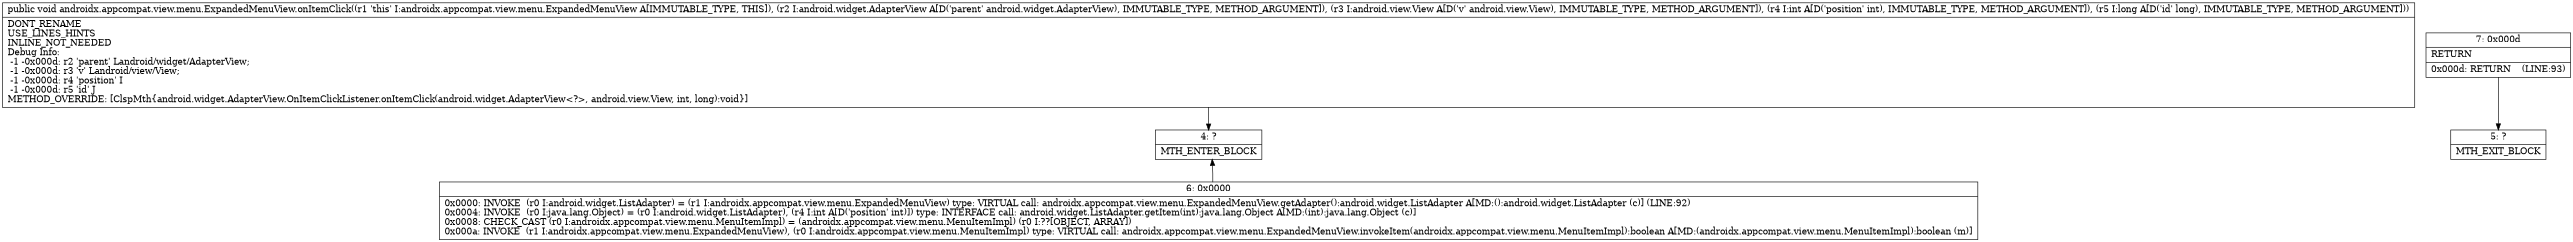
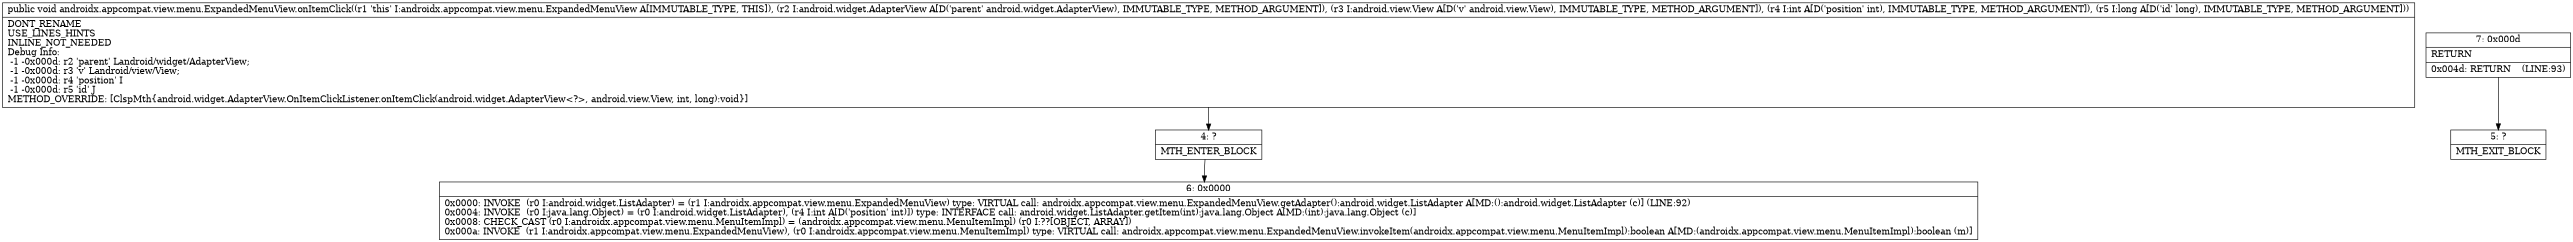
(2498, 70) -> (2498, 70)
(1213, 174) -> (1205, 167)
